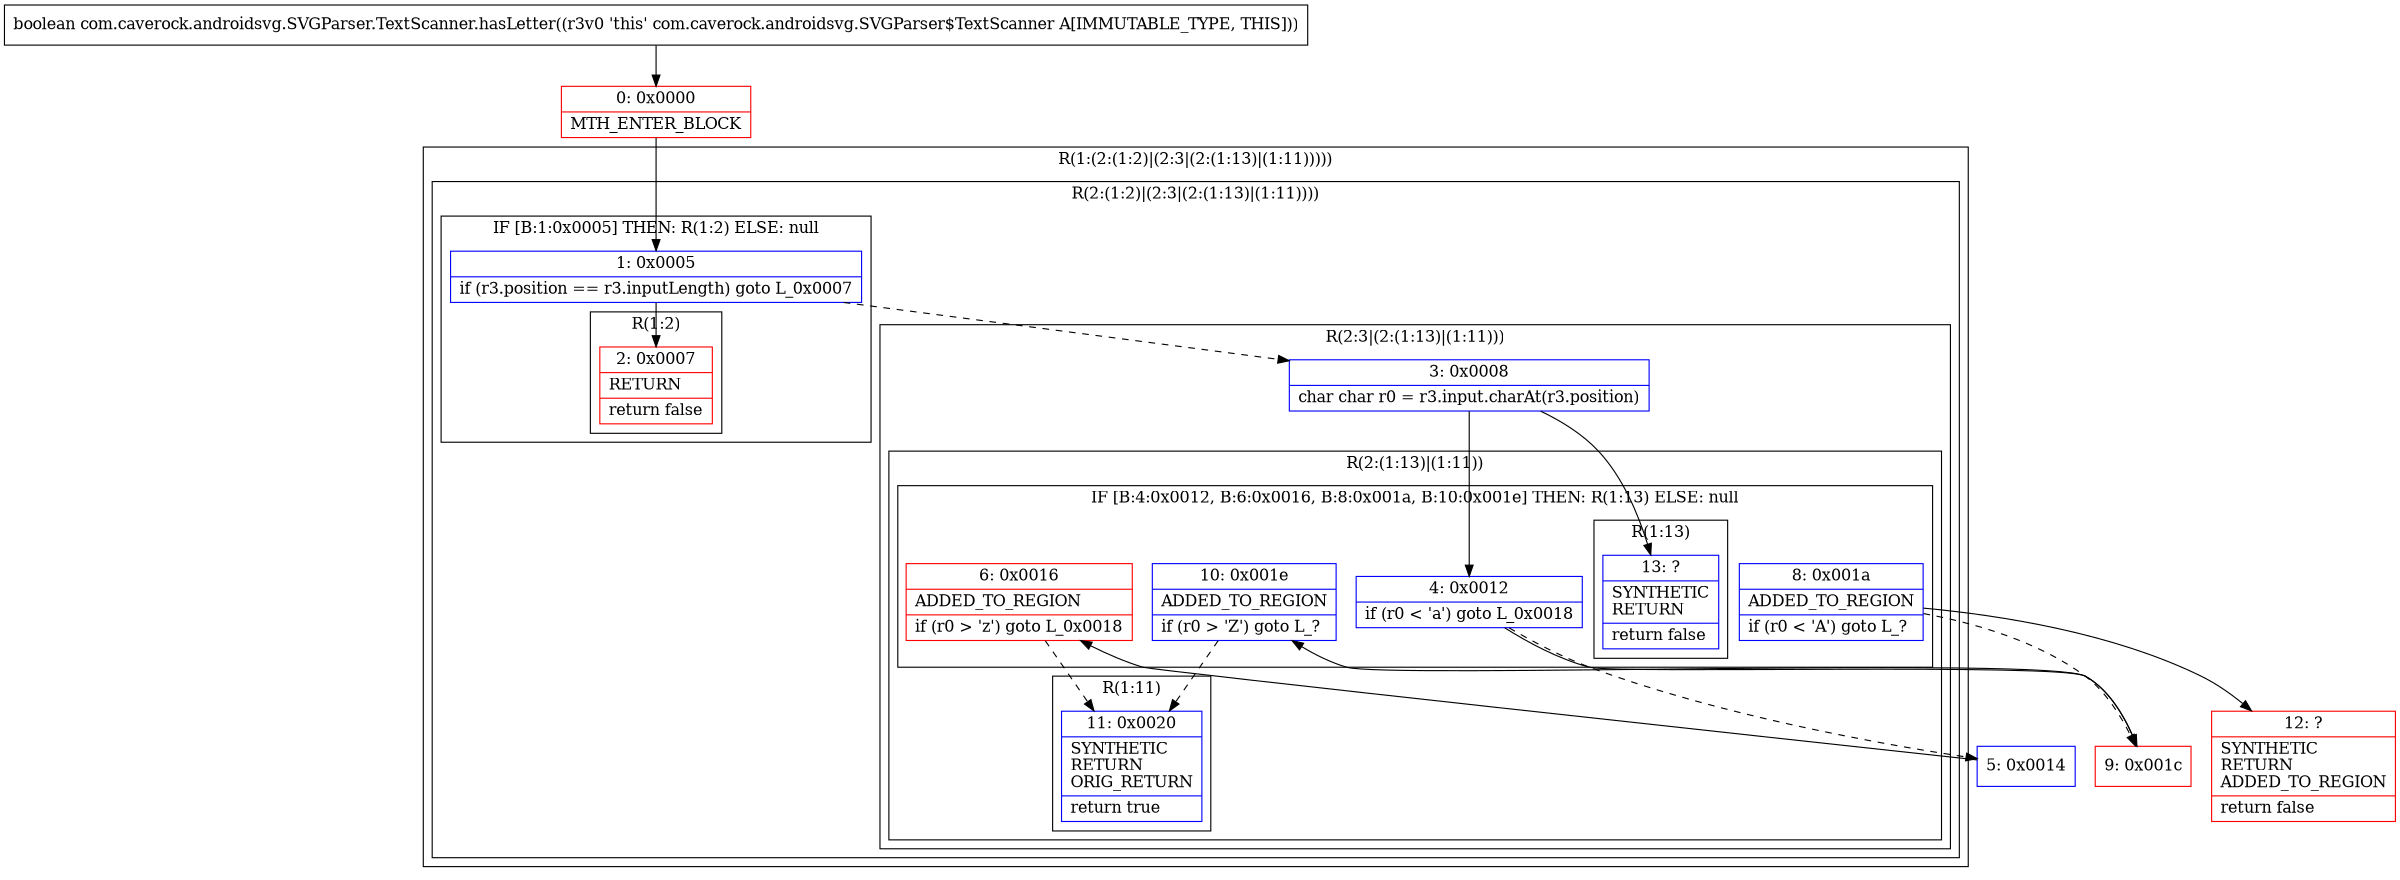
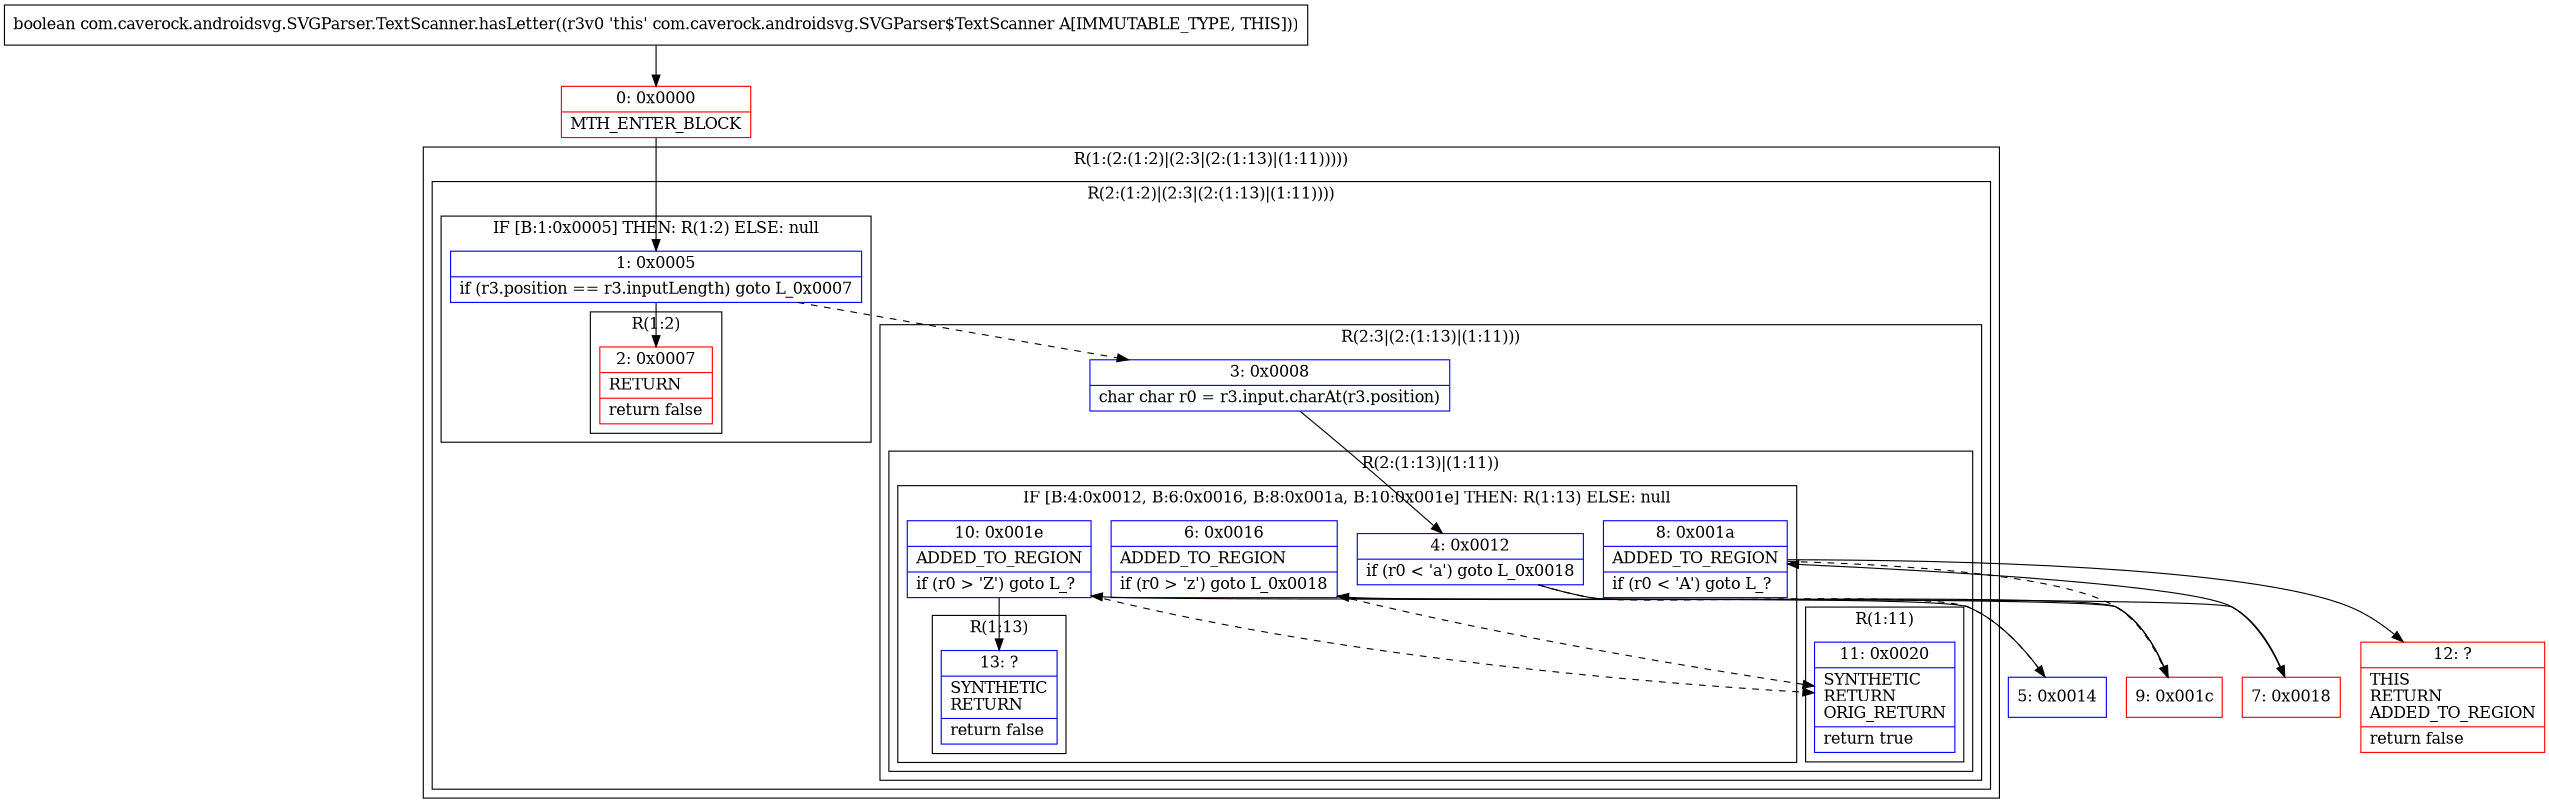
(1610, 465) -> (999, 622)
(1019, 602) -> (1224, 559)
none -> (2291, 697)
(2270, 749) -> (2390, 680)
